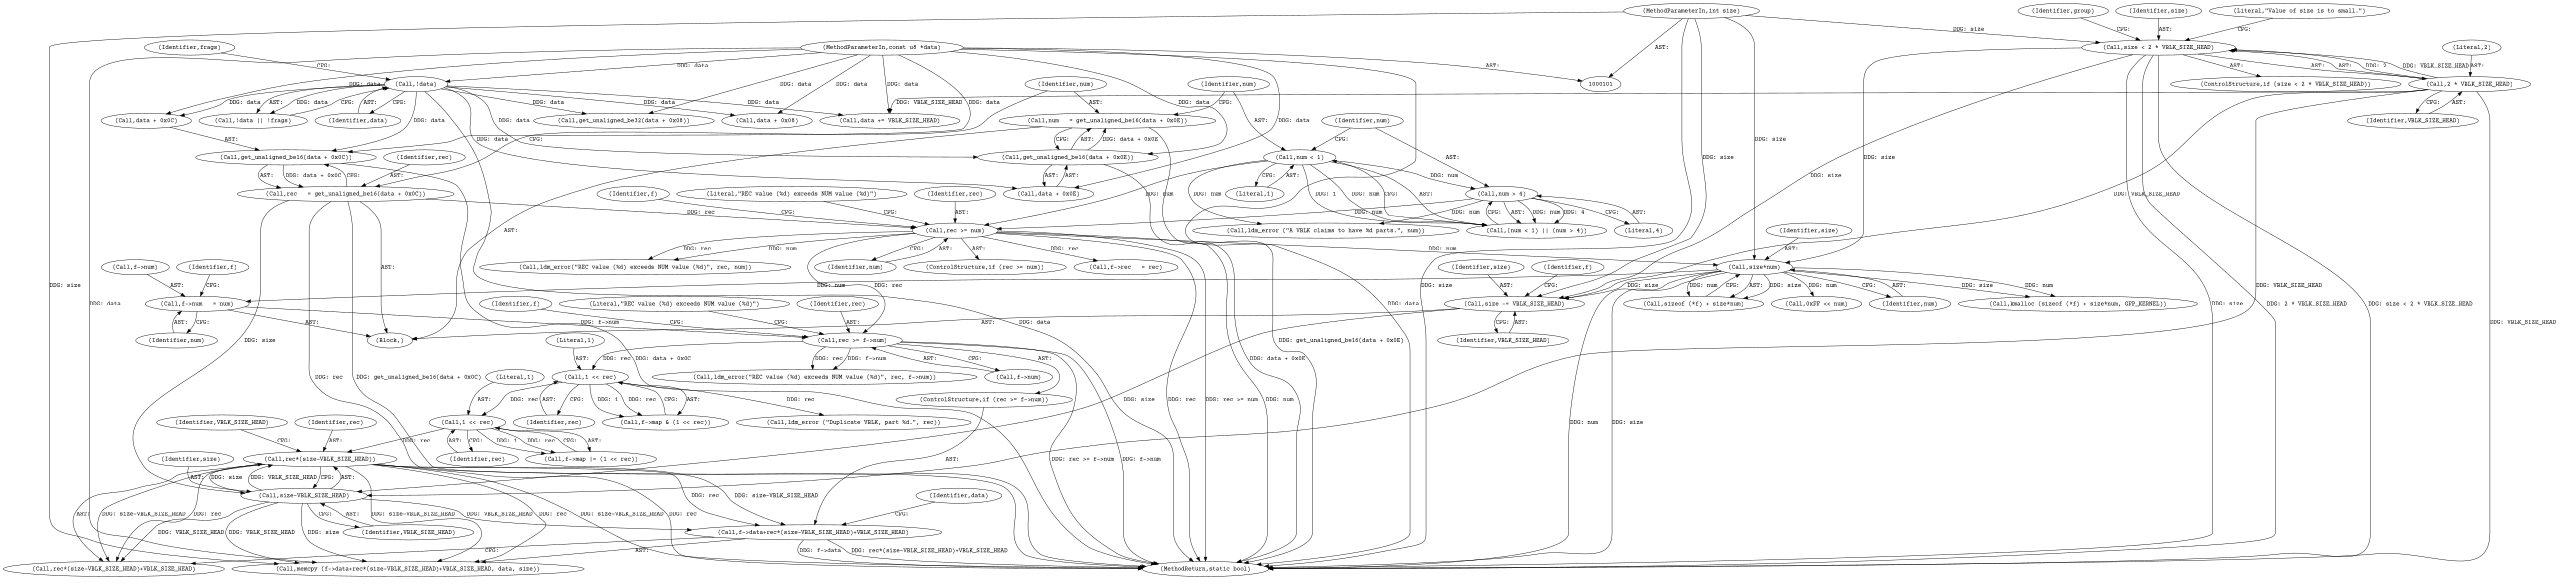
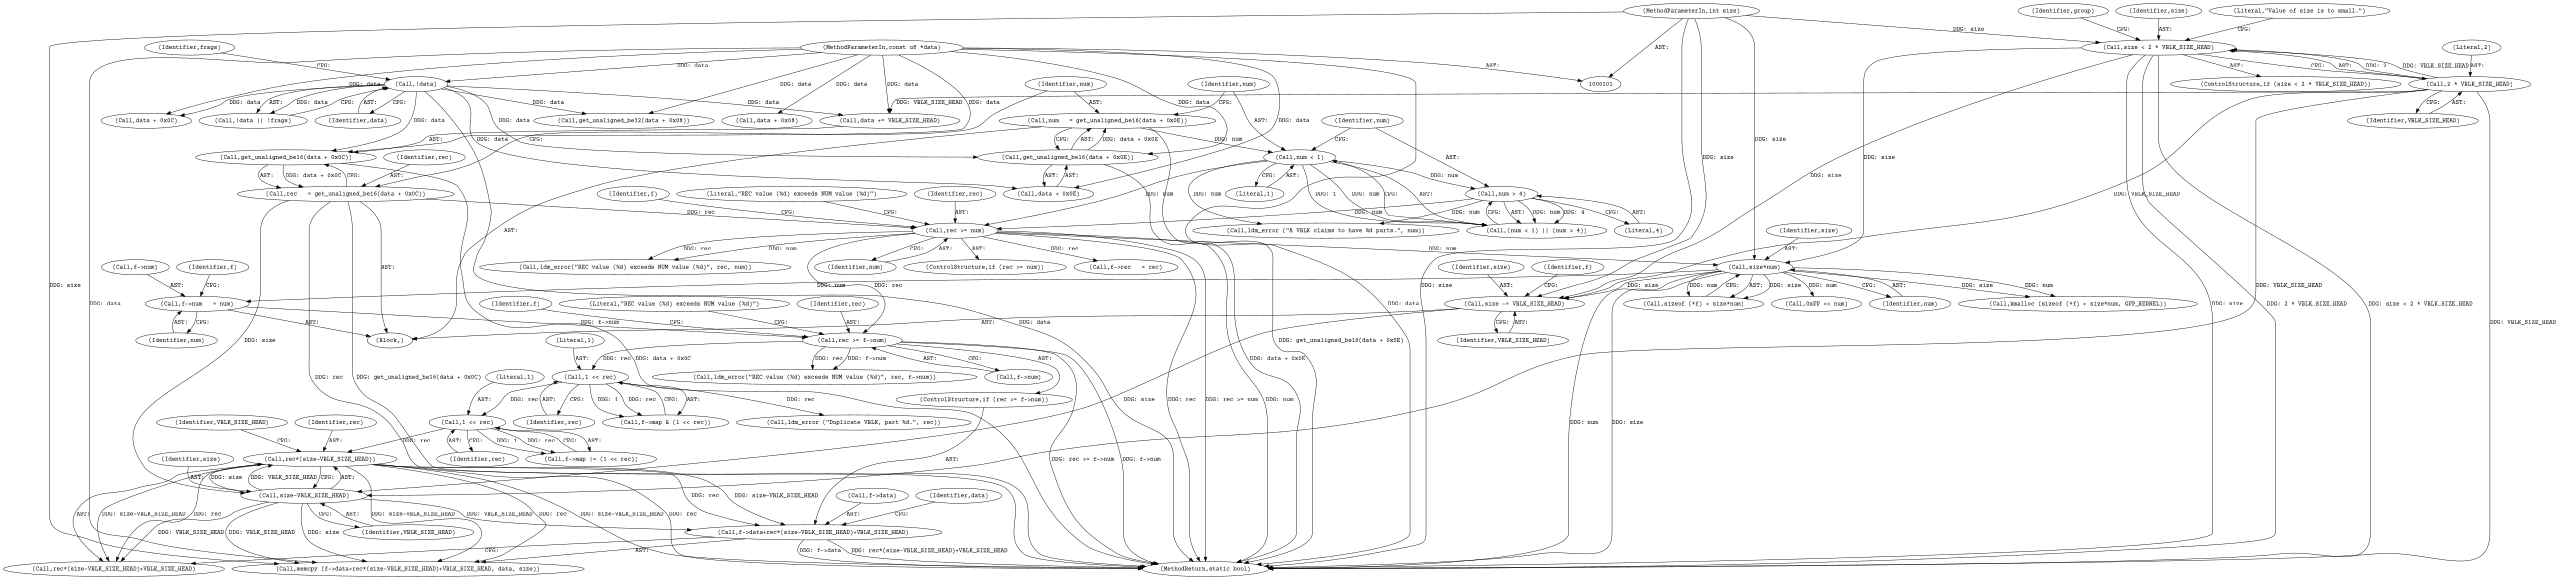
(2320, 66) -> (2320, 66)
(588, 99) -> none
(213, 138) -> (550, 131)
none -> (1204, 140)
none -> (872, 496)
